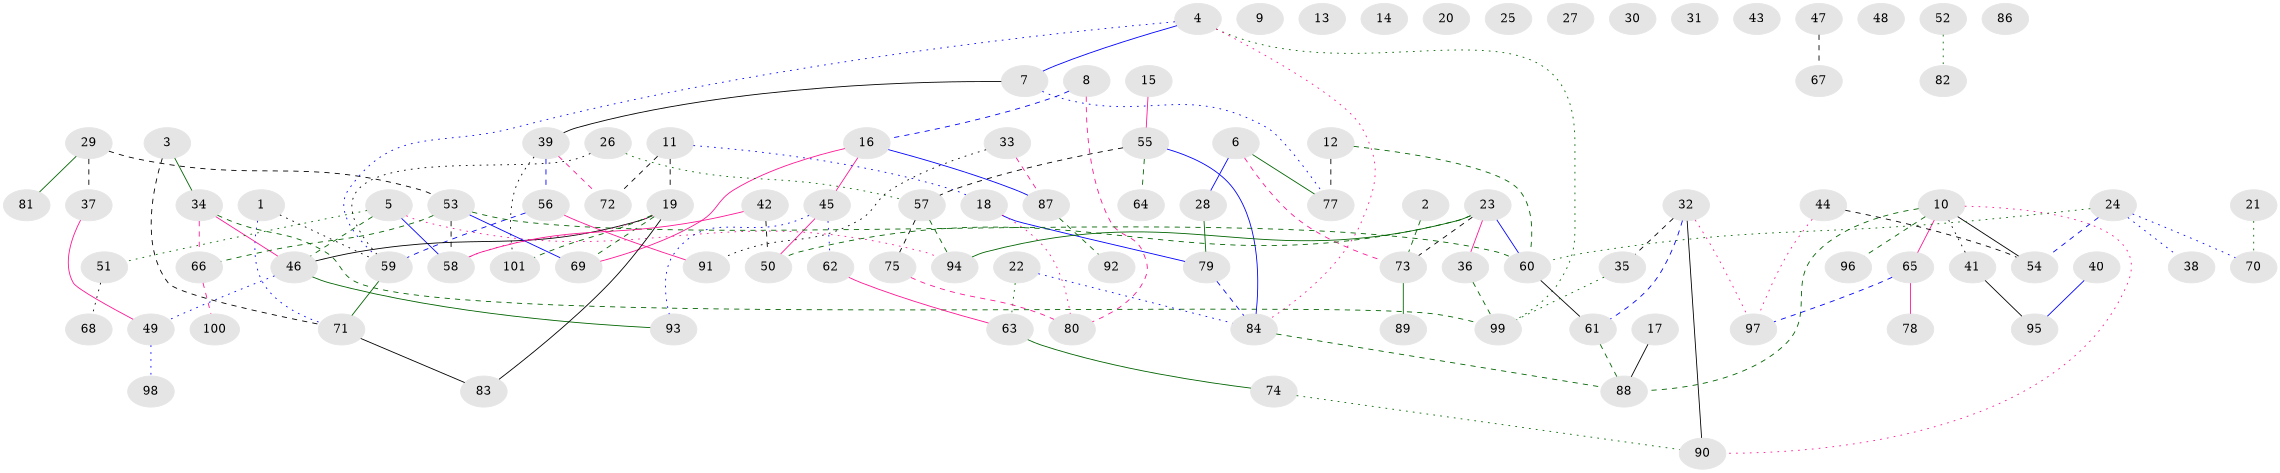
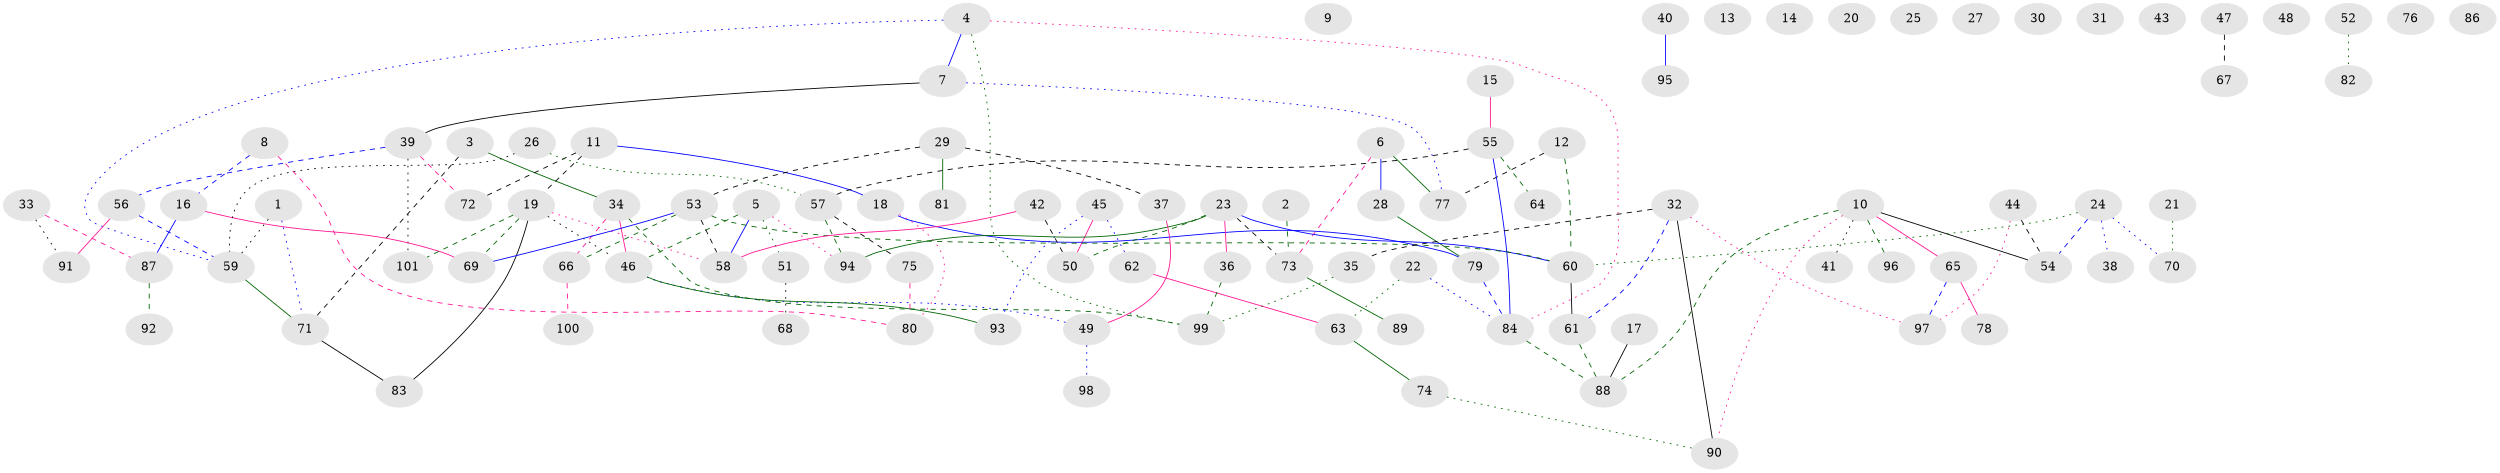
none -> (2411, 19)
(831, 162) -> (742, 164)
(847, 174) -> none
(485, 242) -> (577, 234)
(2003, 298) -> none
